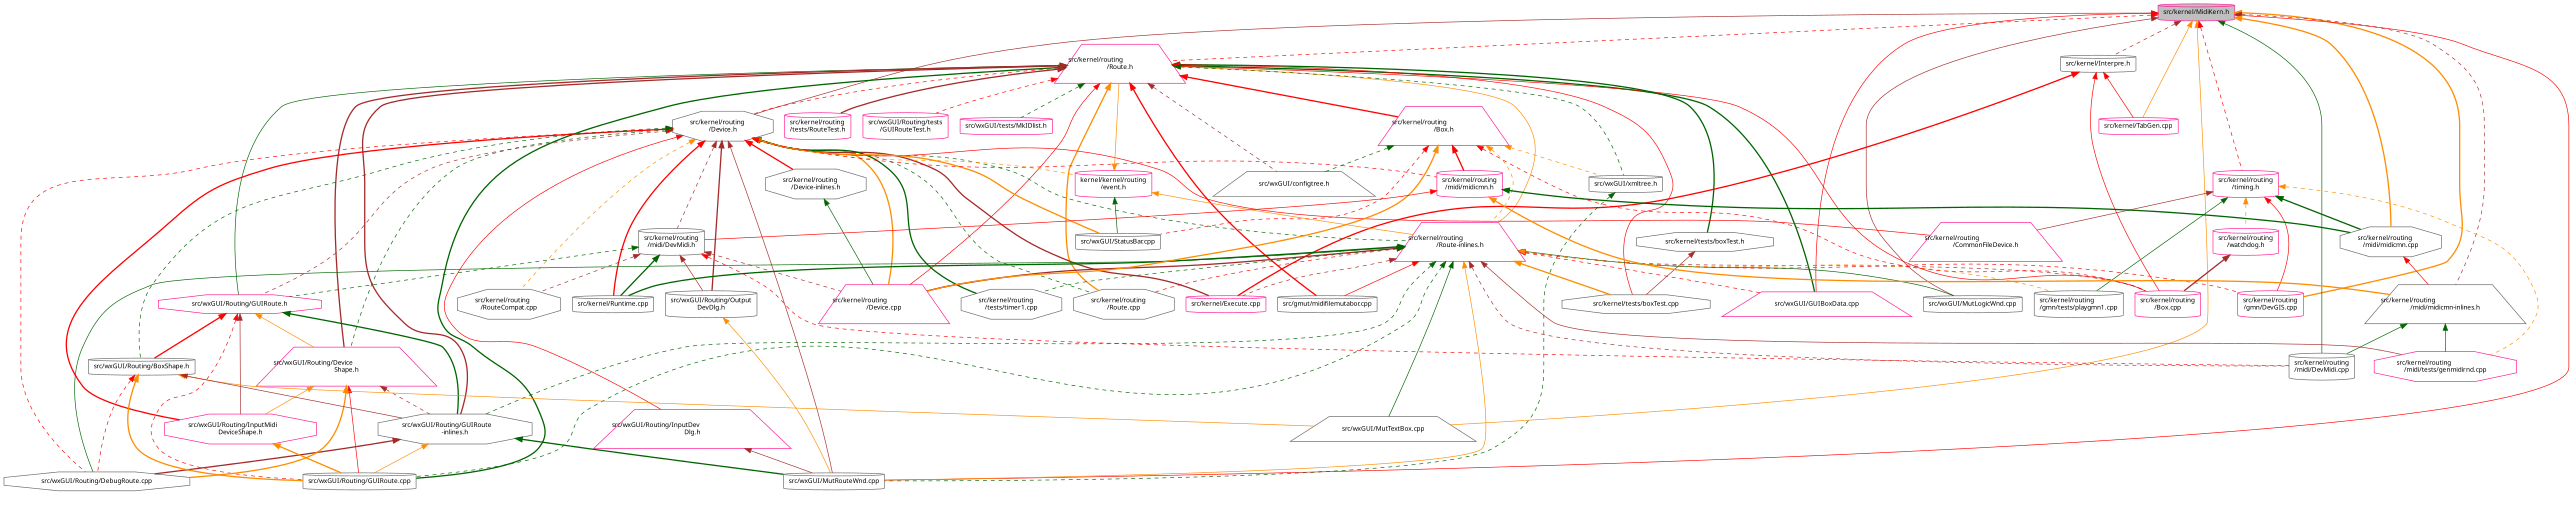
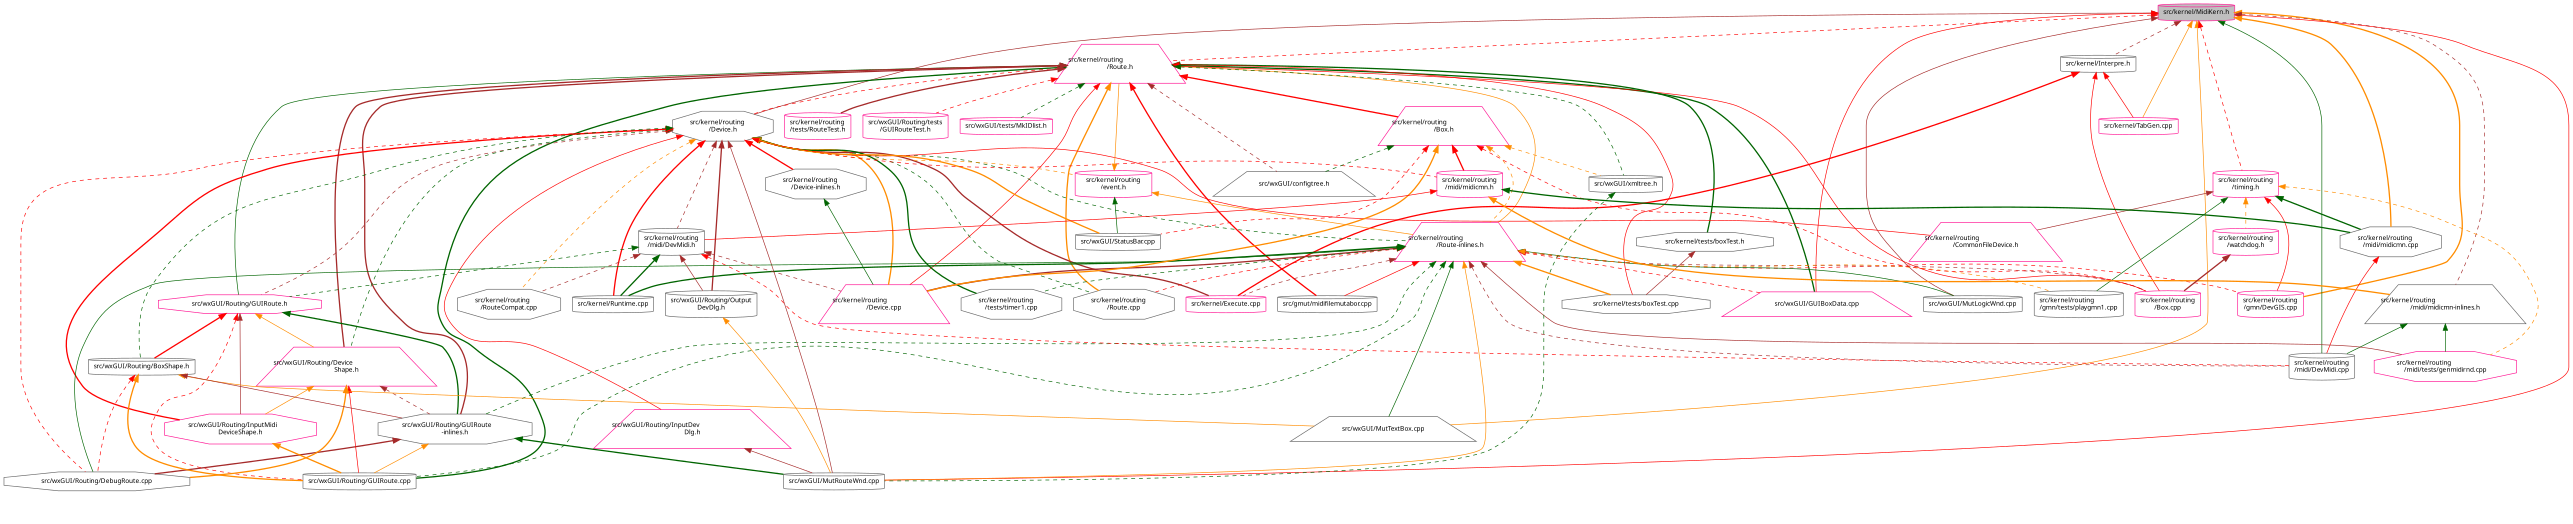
(1114, 184) -> (1114, 184)
(2420, 275) -> (2347, 306)
